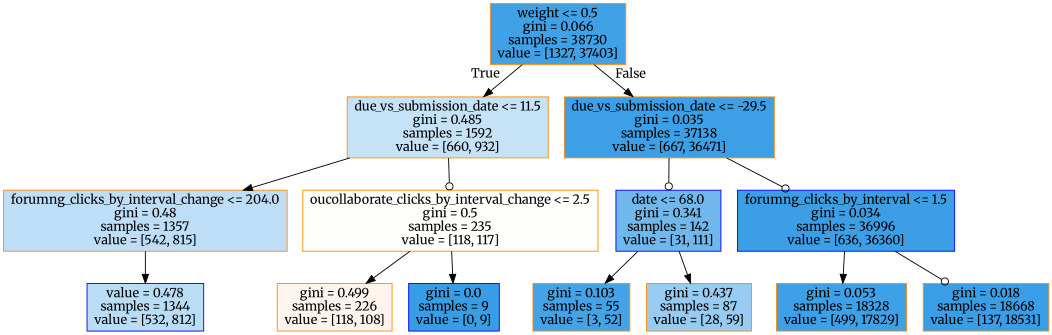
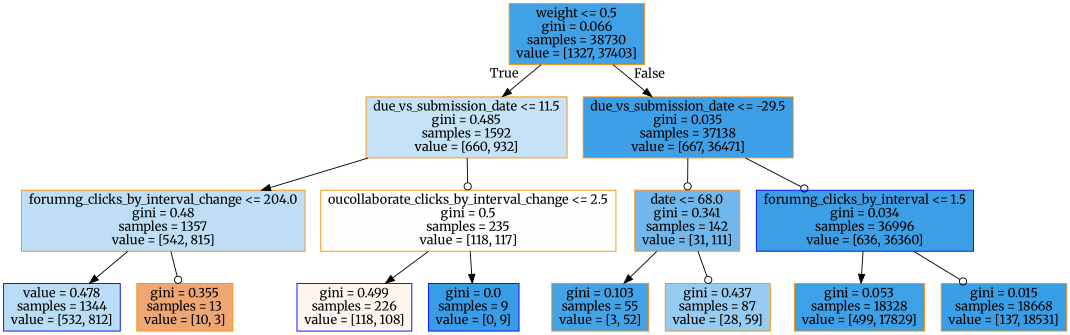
(668, 221) -> (687, 221)
(683, 263) -> (702, 264)
none -> (185, 307)
(335, 307) -> (354, 307)
(986, 307) -> (1004, 307)
